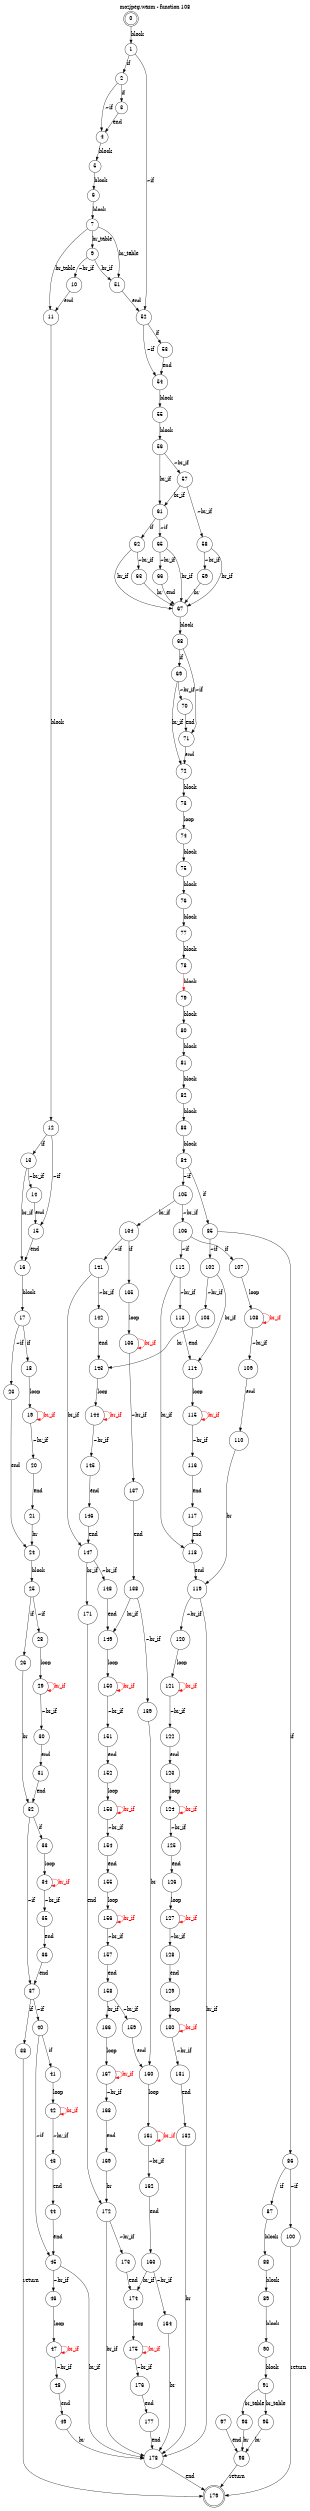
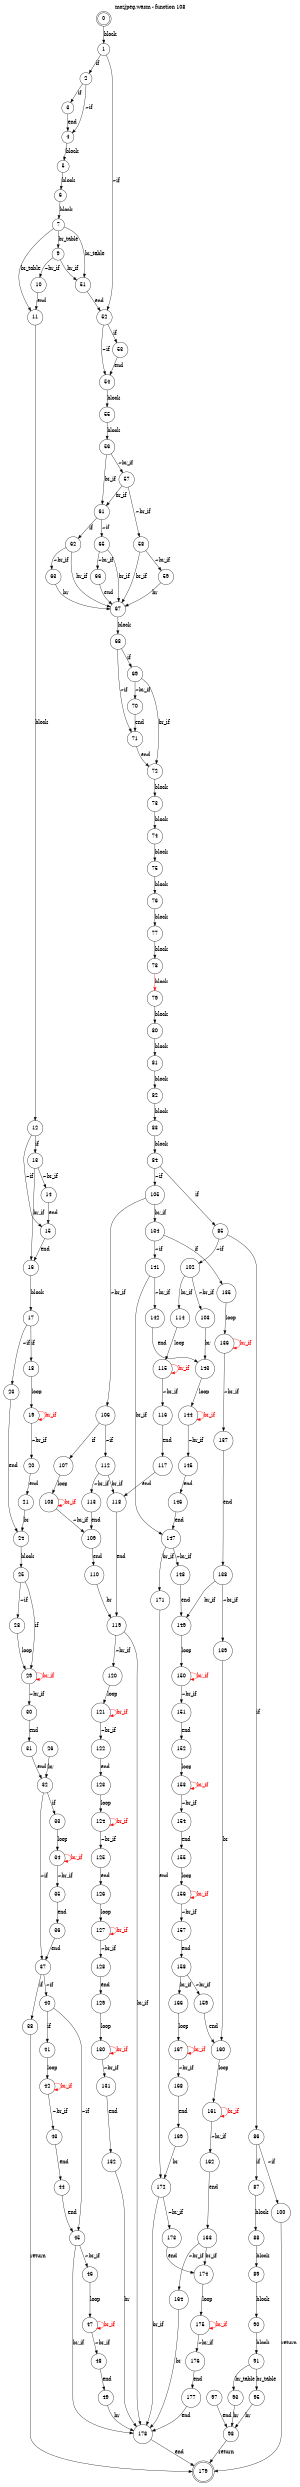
(189, 820) -> (161, 820)
(186, 1342) -> (91, 1519)
(28, 1625) -> (35, 1623)
